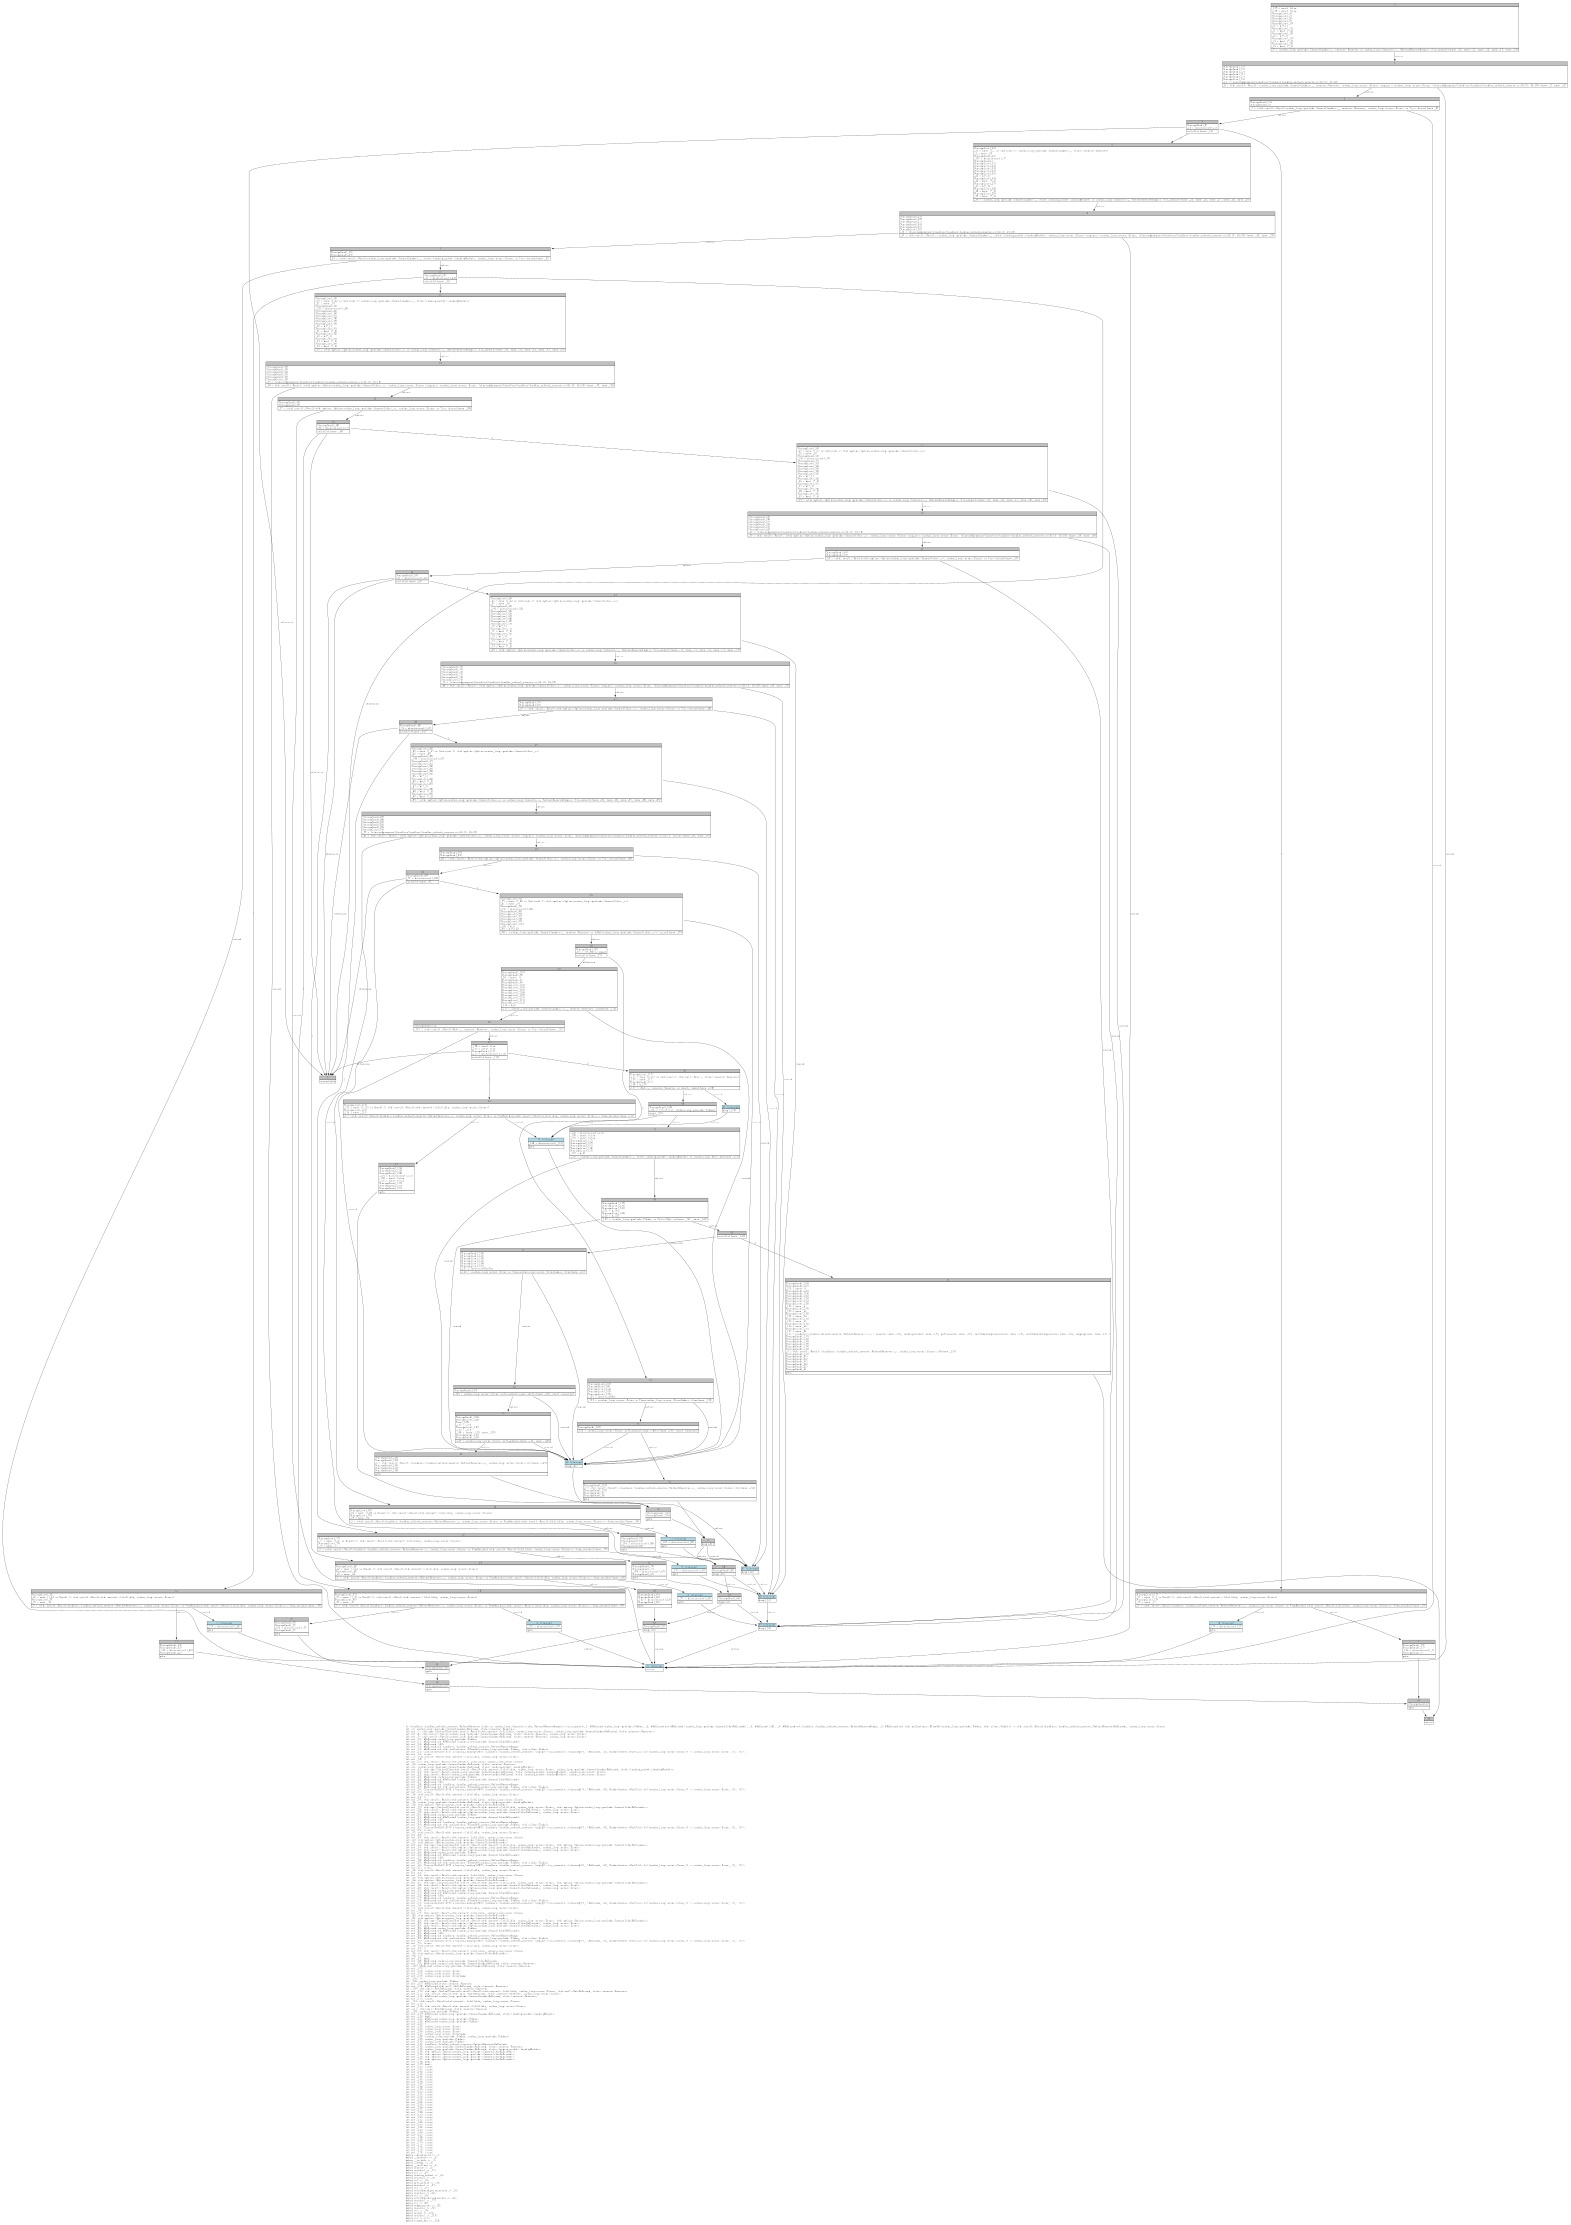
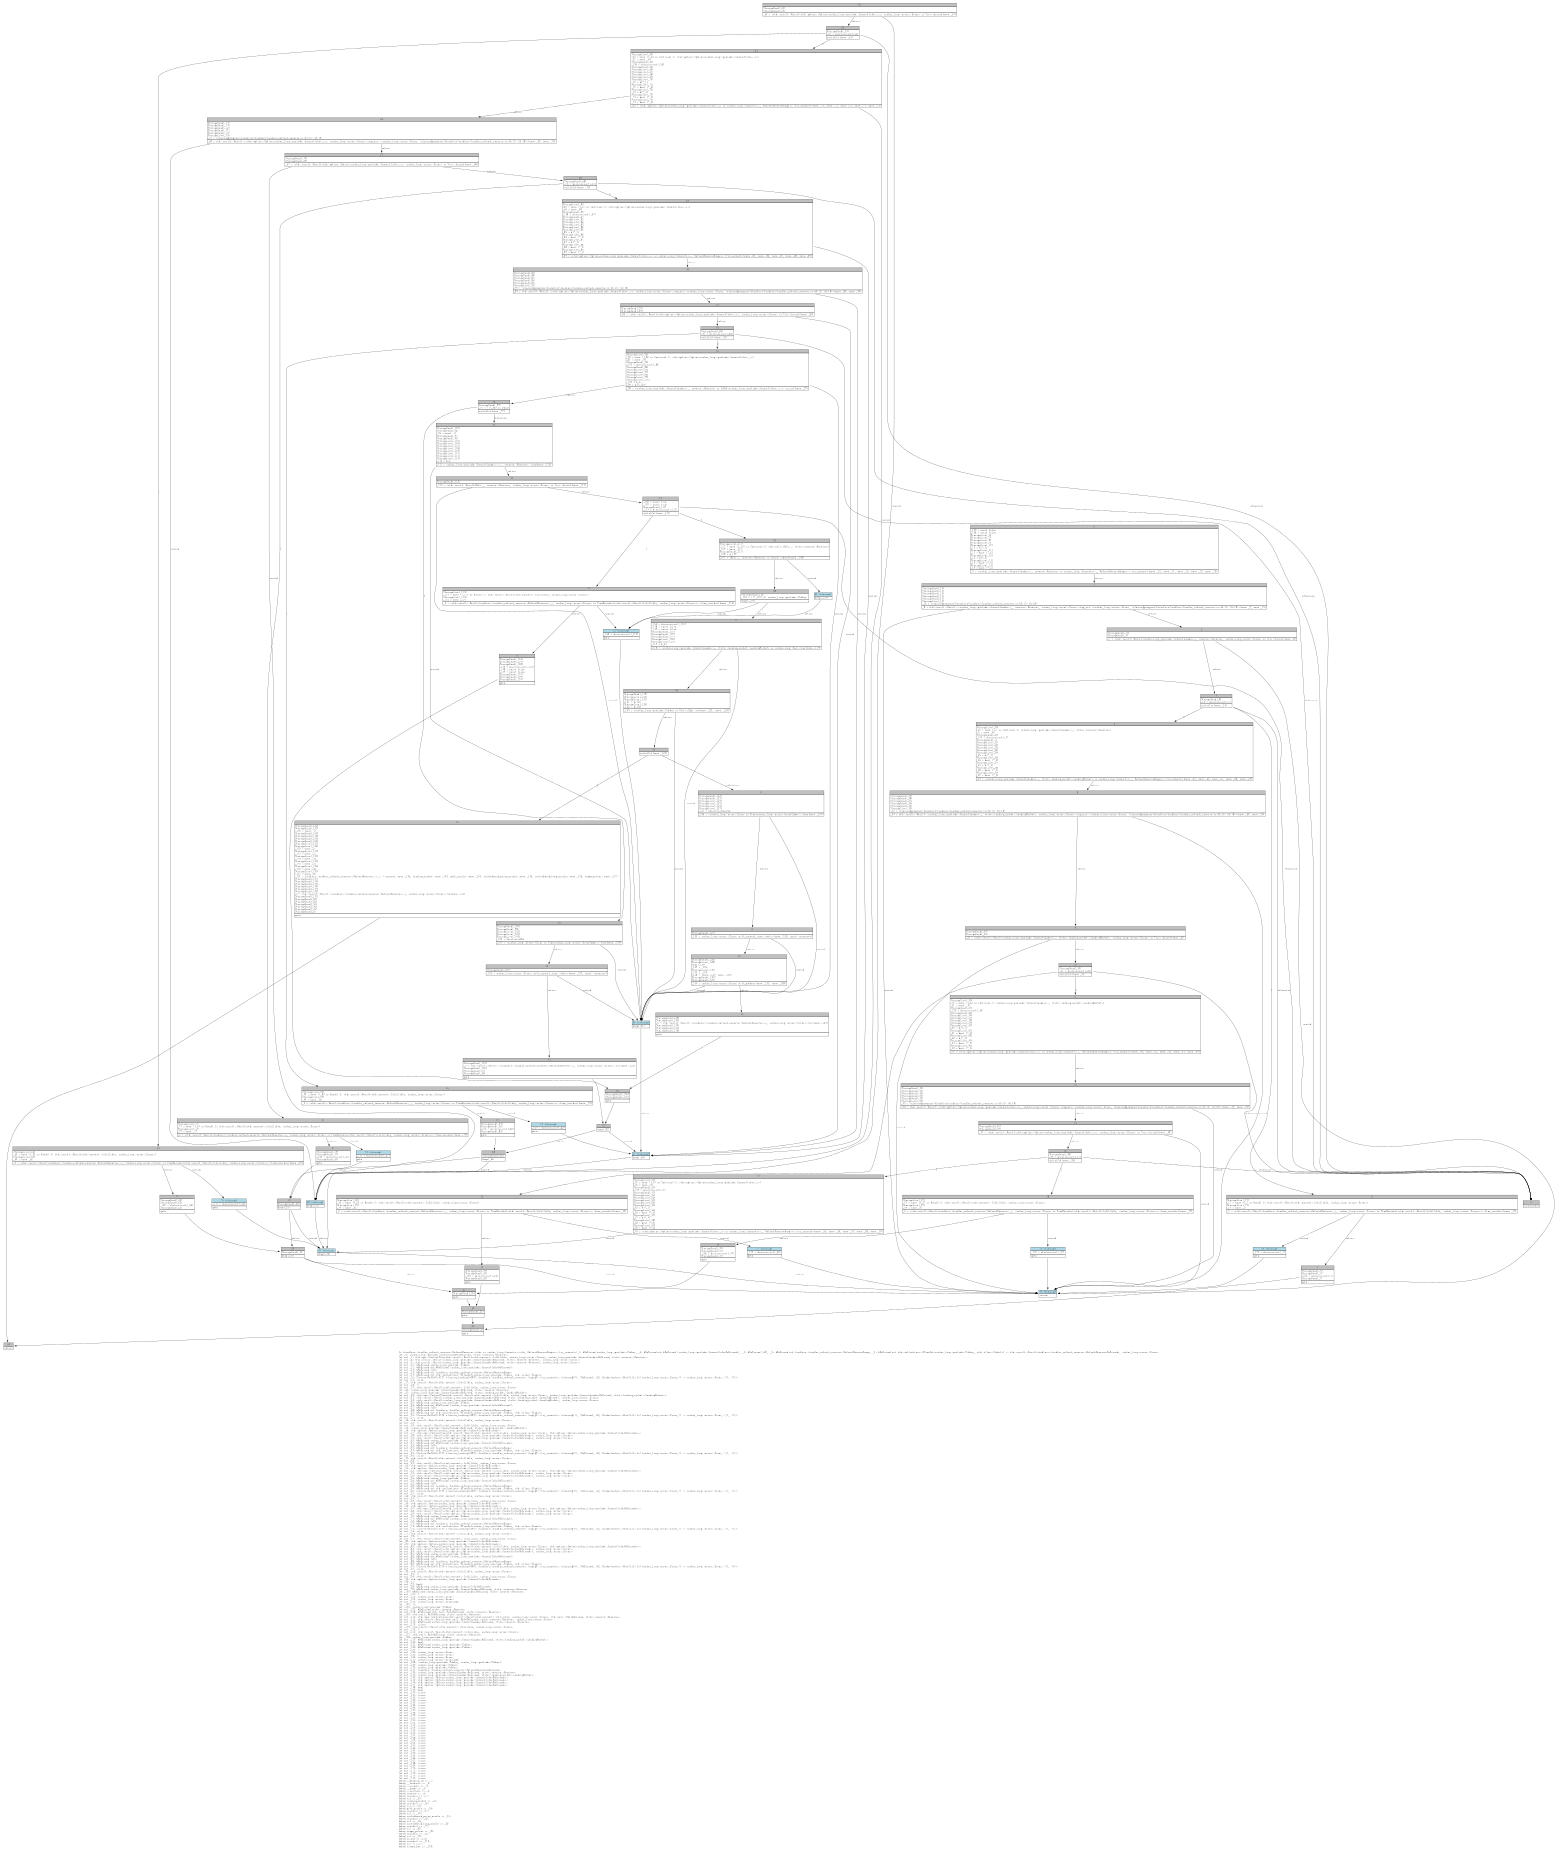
(922, 525) -> none
